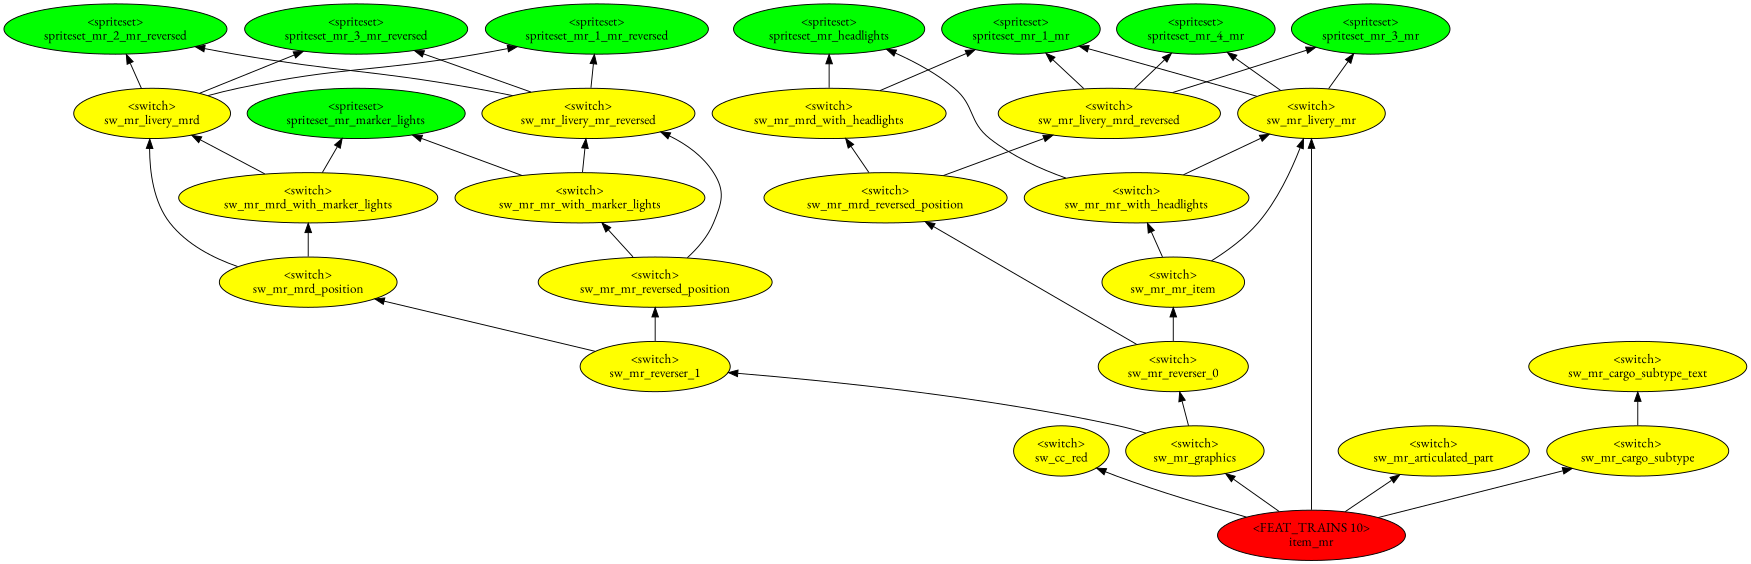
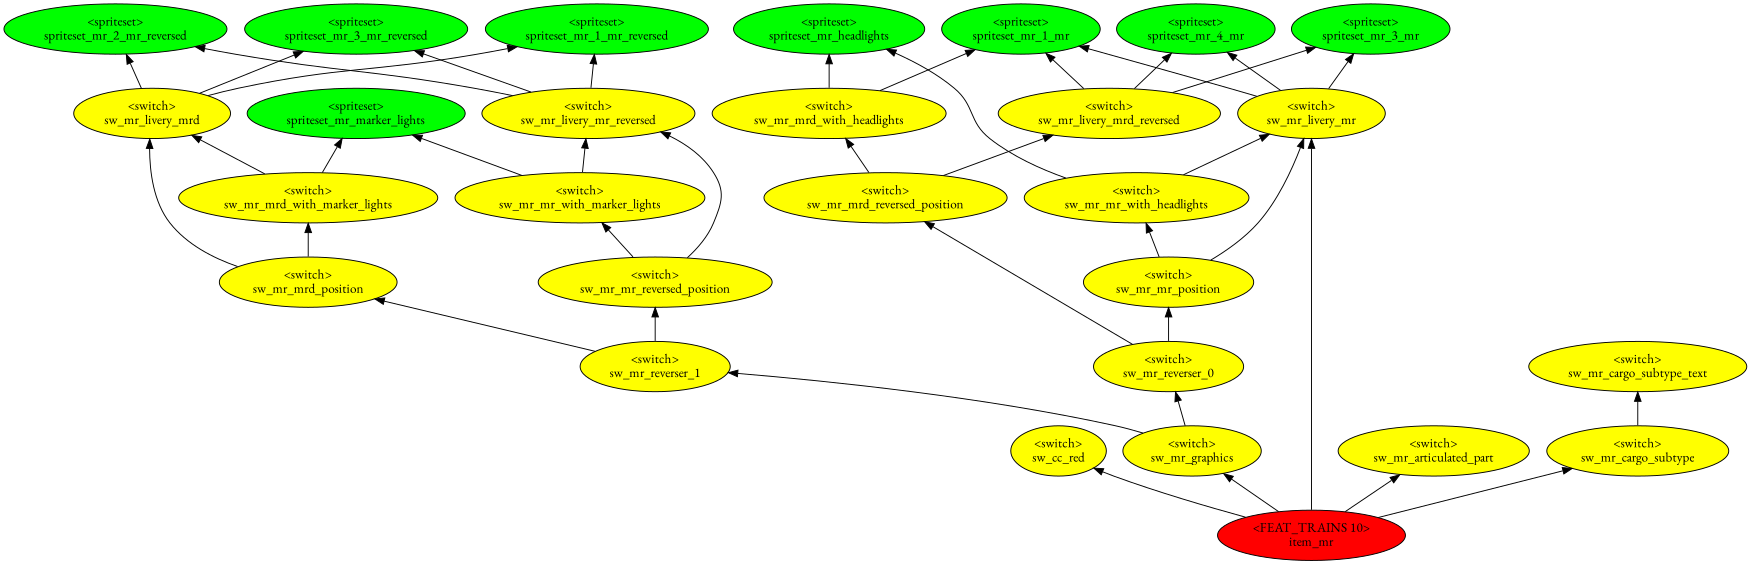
(1173, 282) -> (1169, 282)
